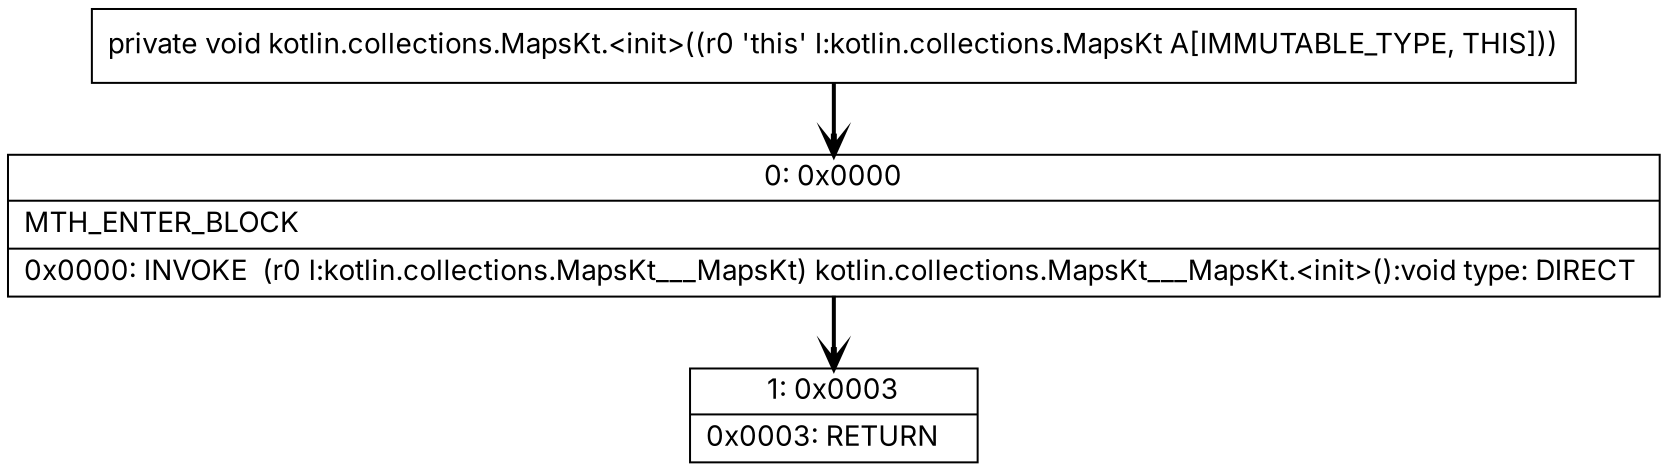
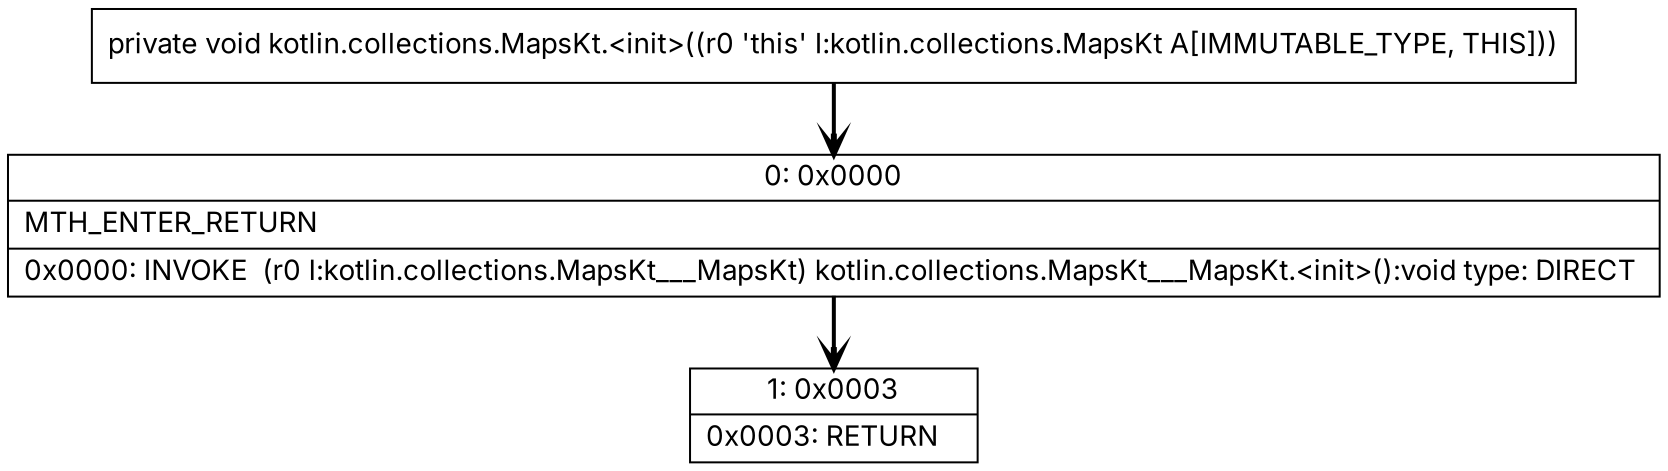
(163, 224) -> (172, 224)
